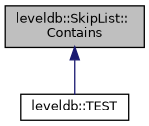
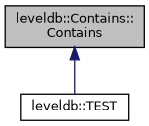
(75, 27) -> (75, 27)
